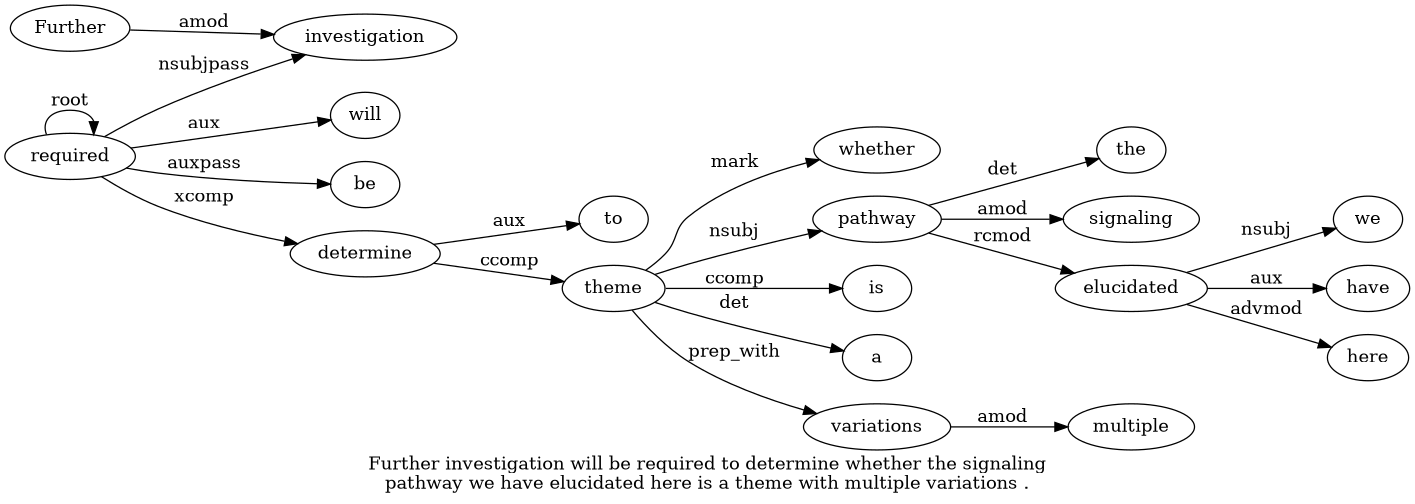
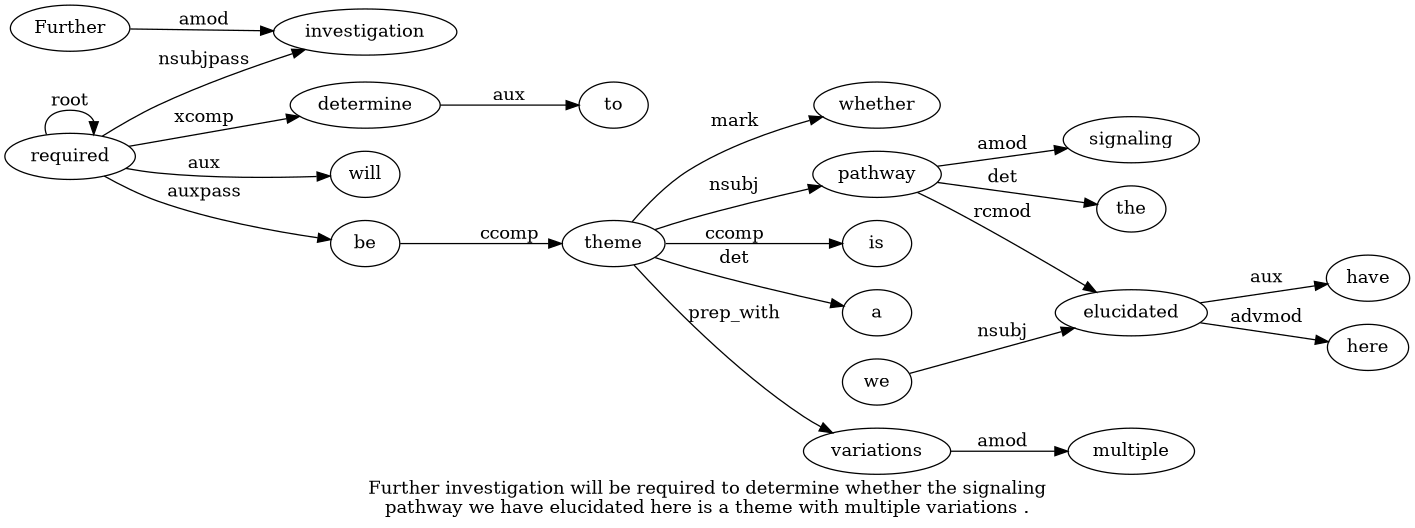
(1255, 252) -> (986, 353)
(492, 272) -> (474, 244)
